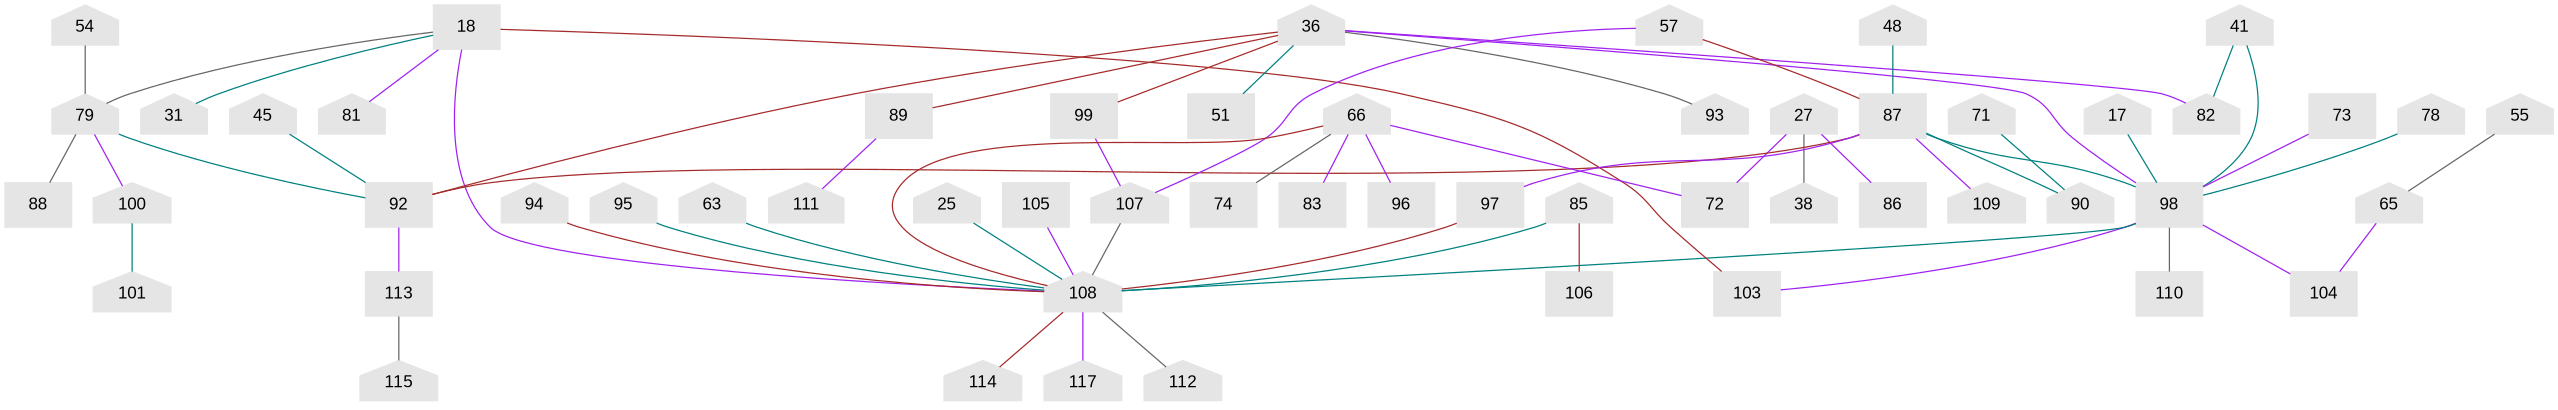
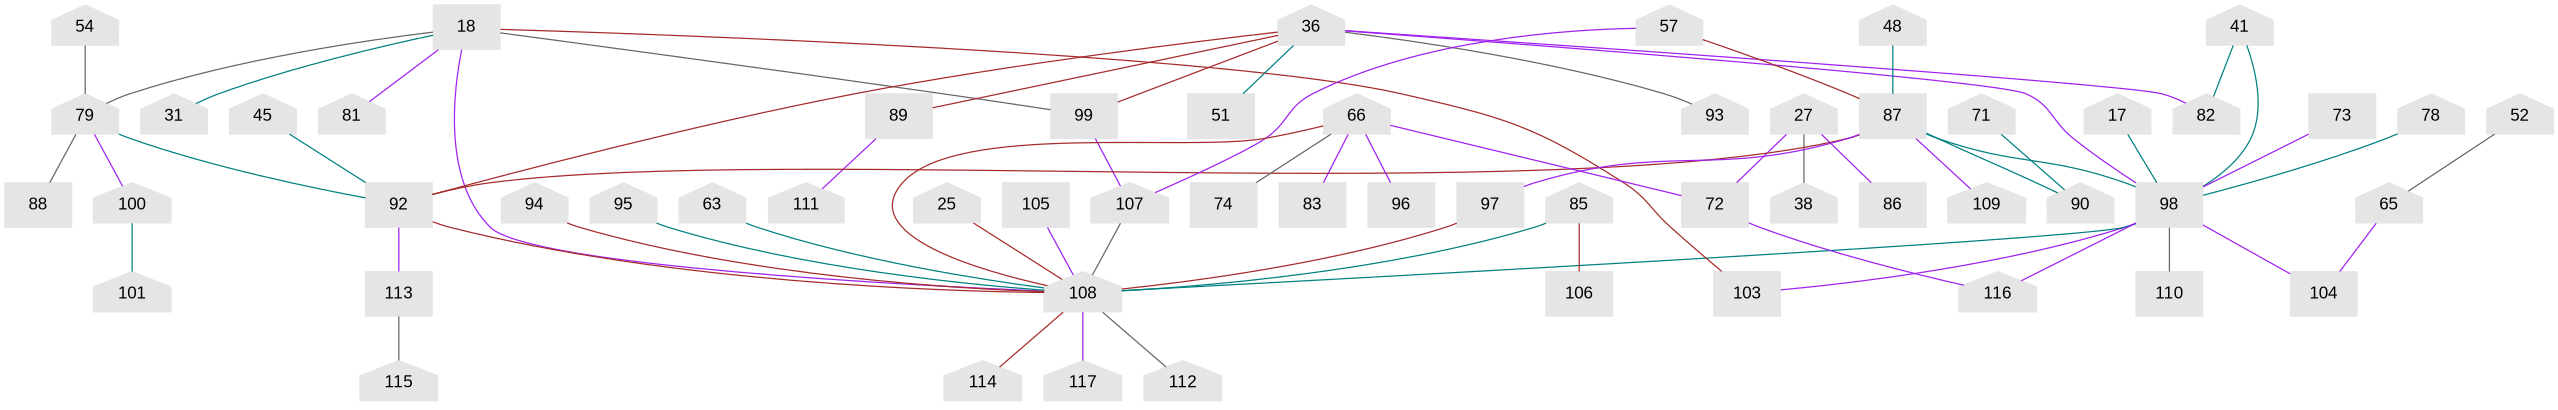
none -> (776, 70)
(2520, 116) -> (2520, 116)
(1018, 251) -> (1018, 251)
none -> (736, 275)
none -> (1998, 294)
